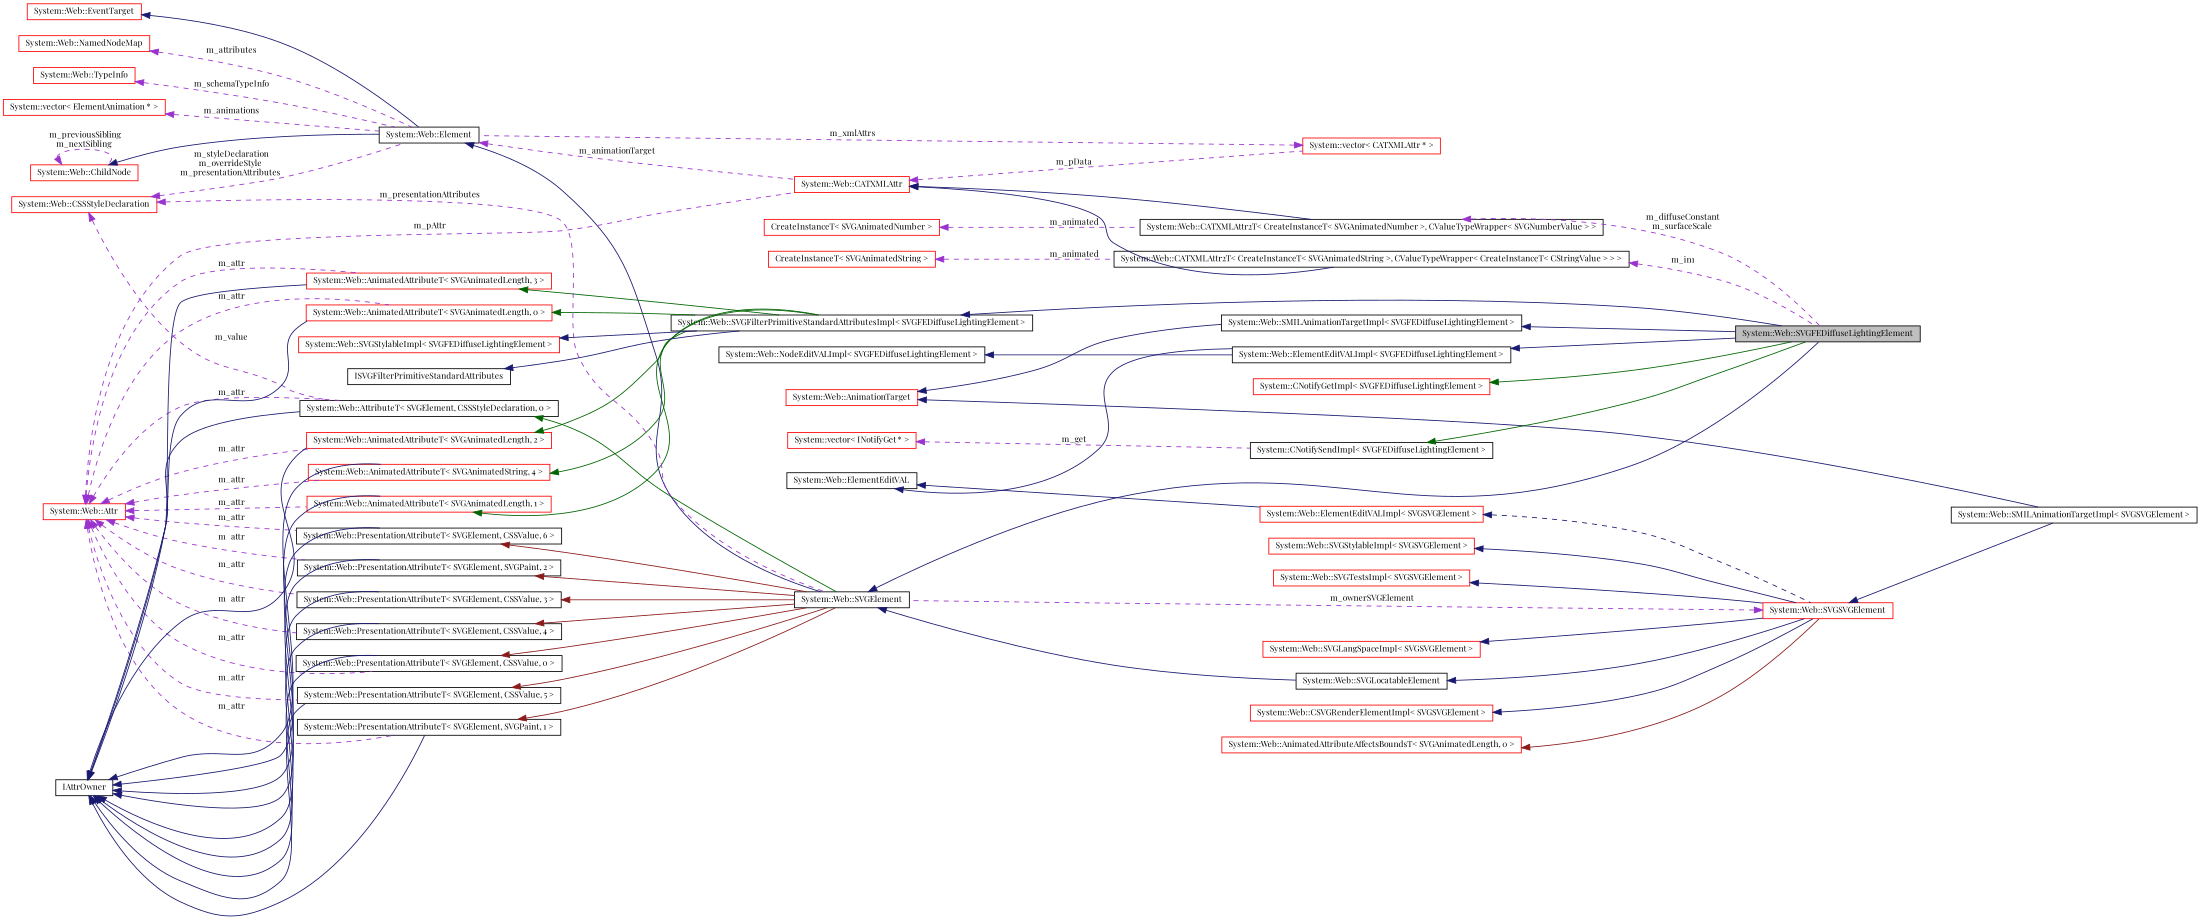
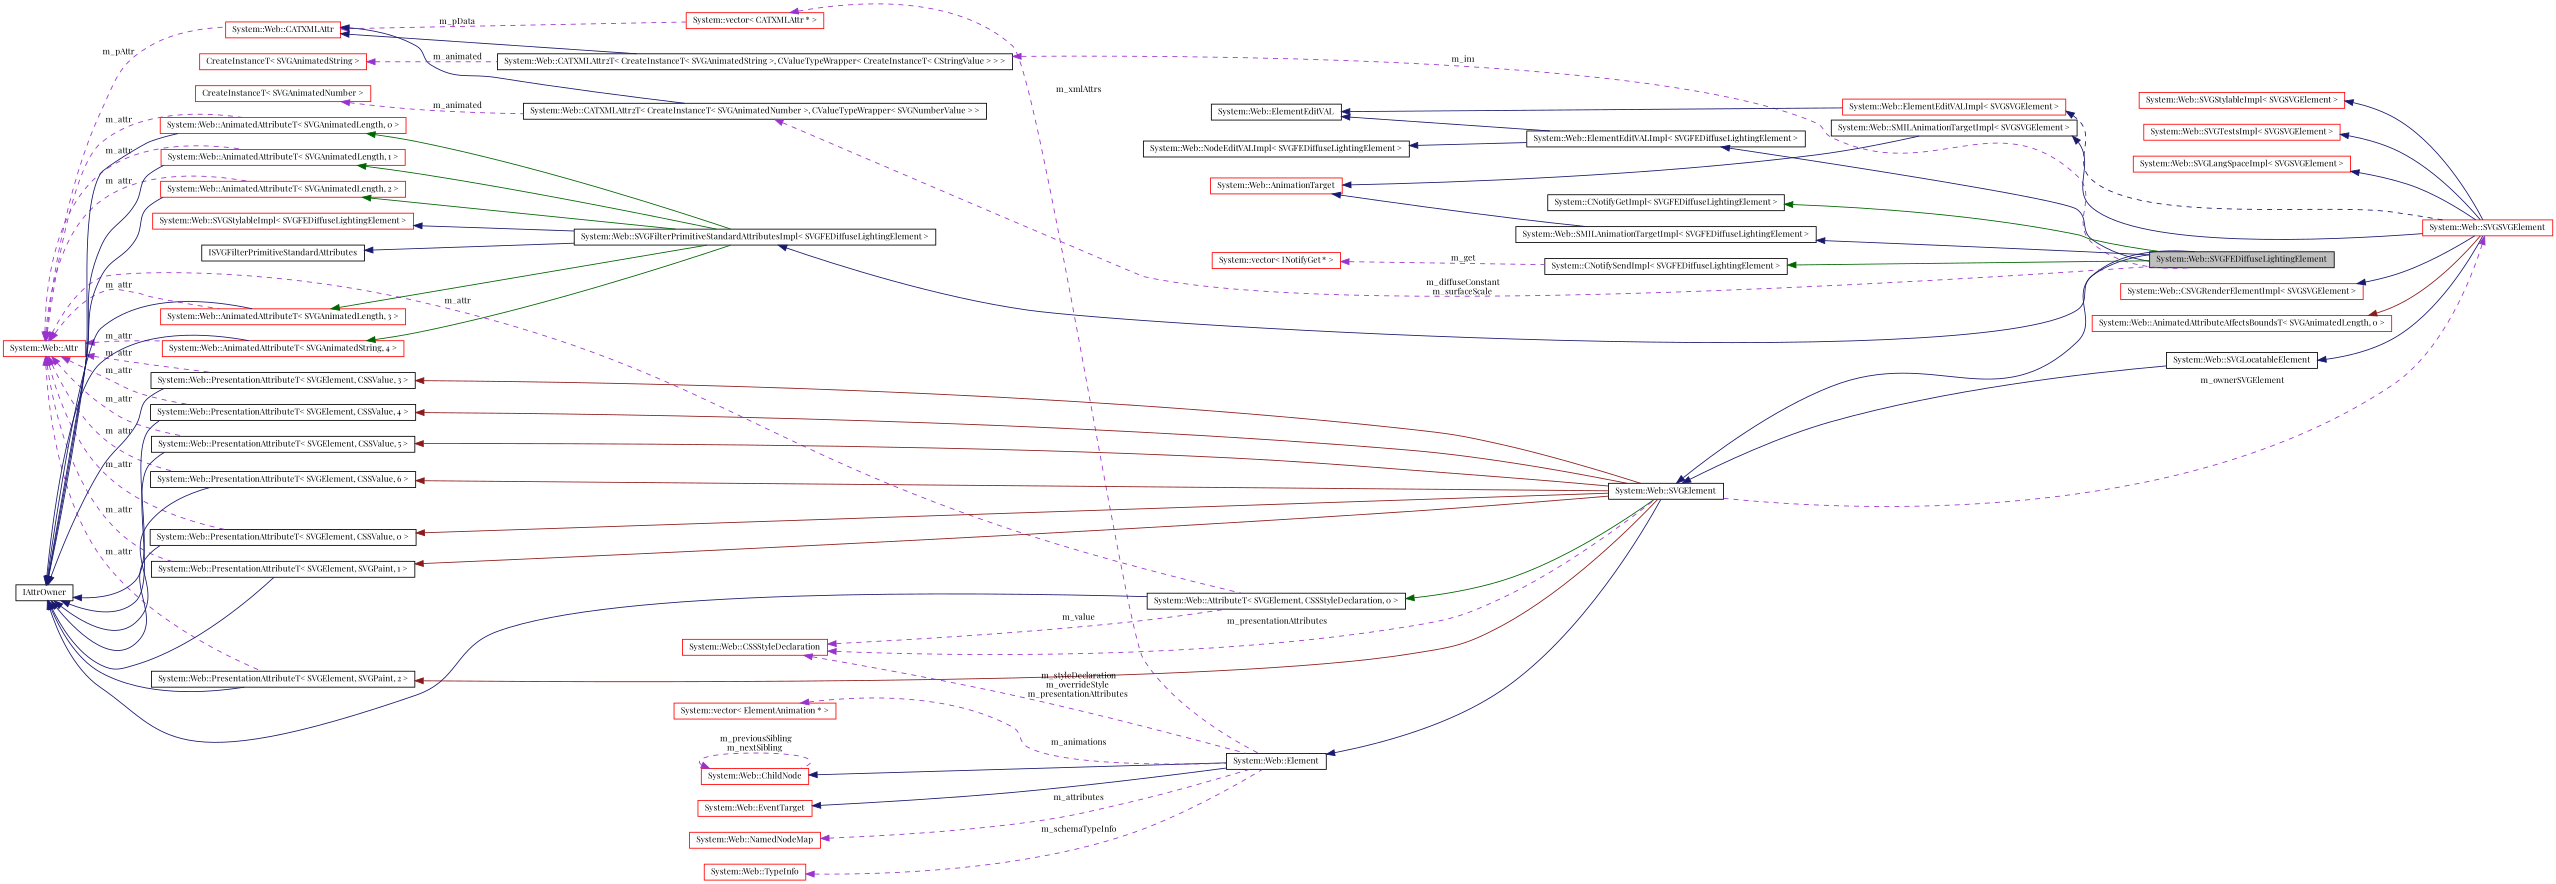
(641, 163) -> none
(1372, 387) -> (1666, 203)
(1955, 561) -> (2220, 238)
